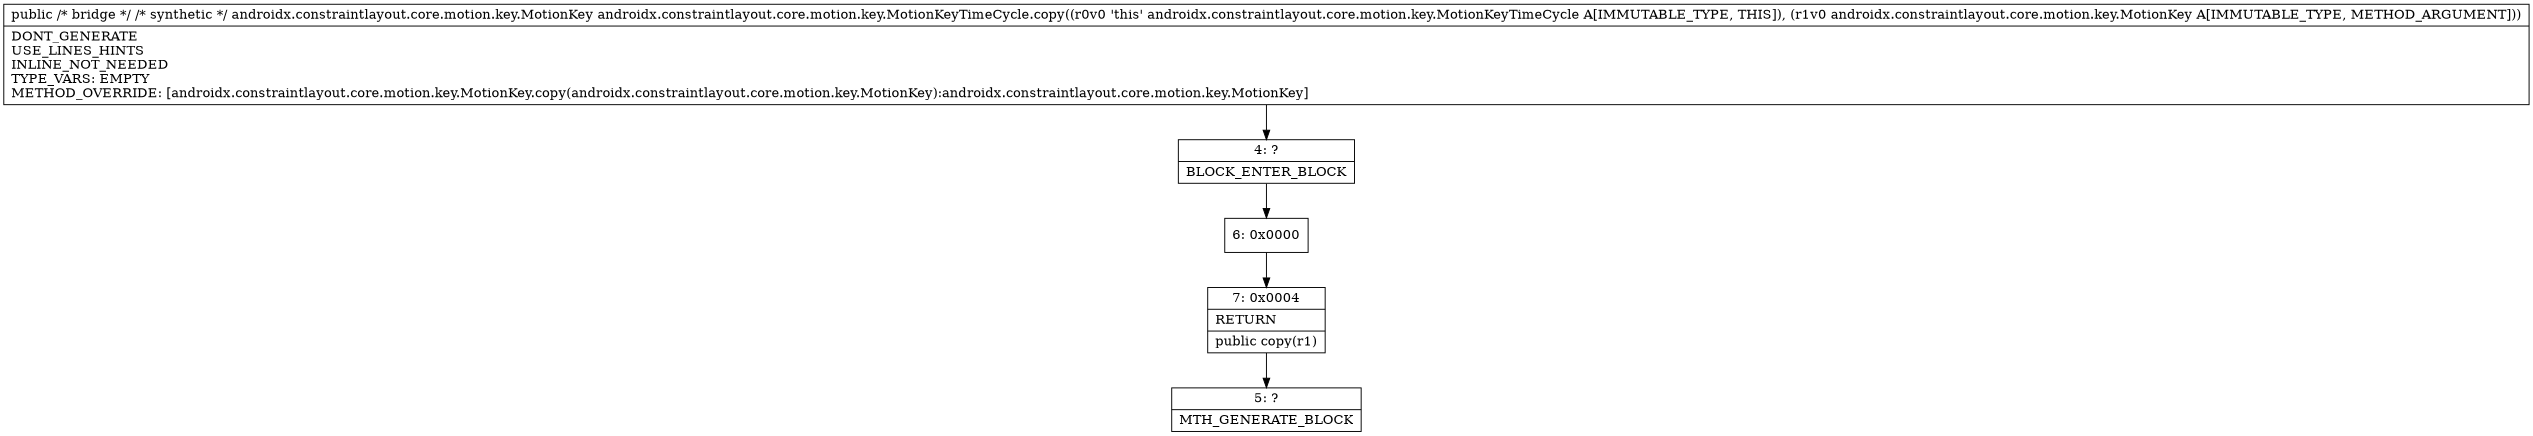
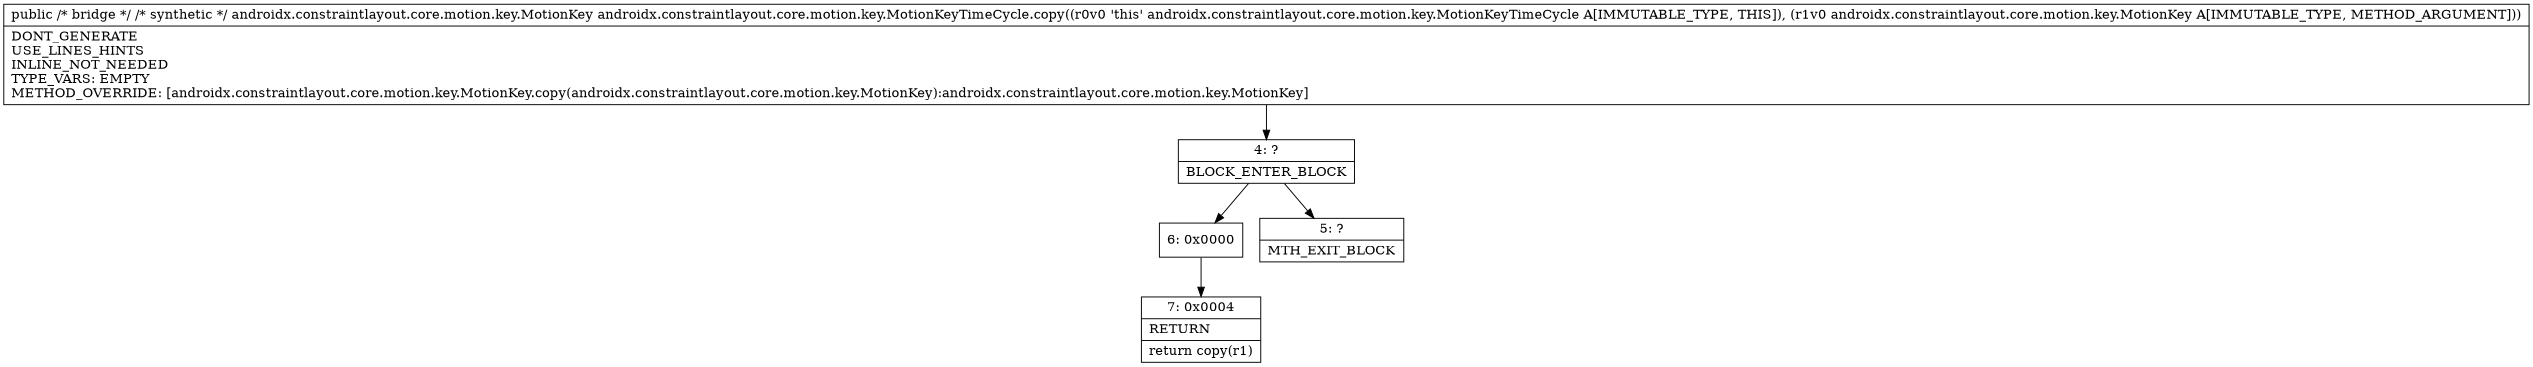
(1266, 341) -> (1201, 351)
(1266, 366) -> (1296, 197)
(1266, 420) -> (1332, 251)
